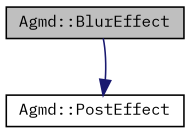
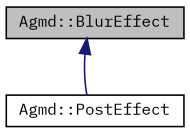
(106, 59) -> (85, 75)
